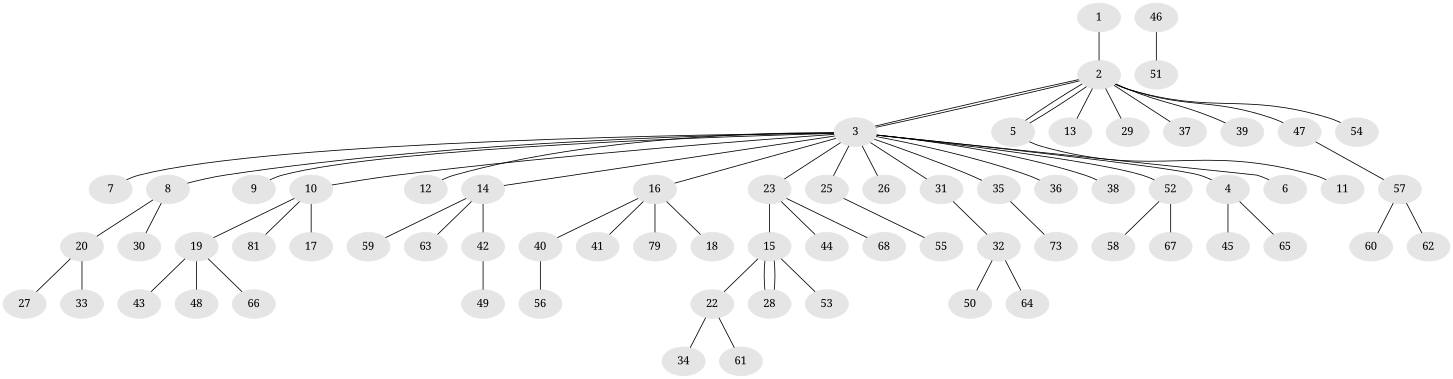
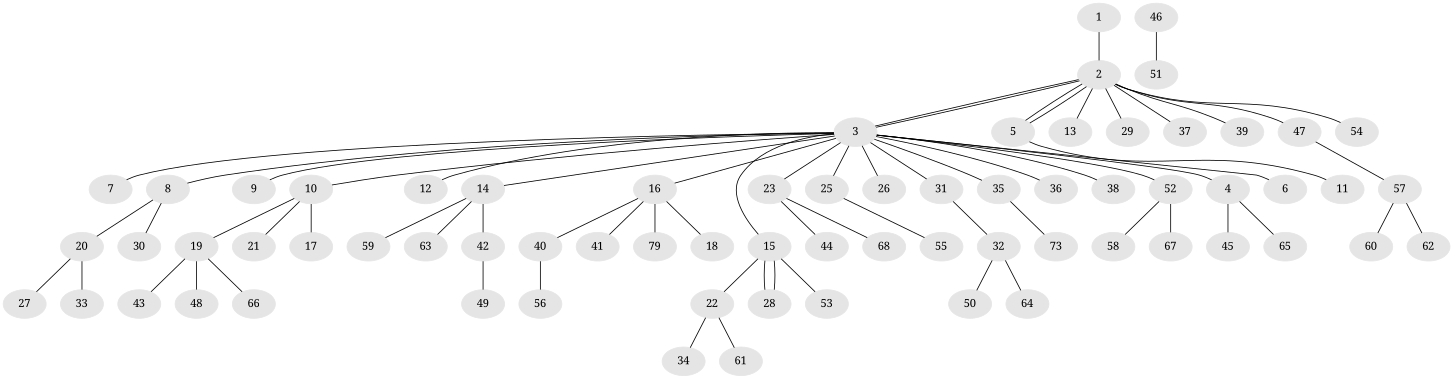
(770, 218) -> (745, 170)
(254, 247) -> (254, 247)
